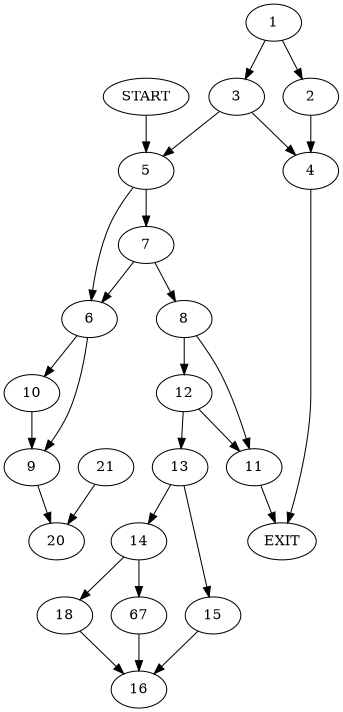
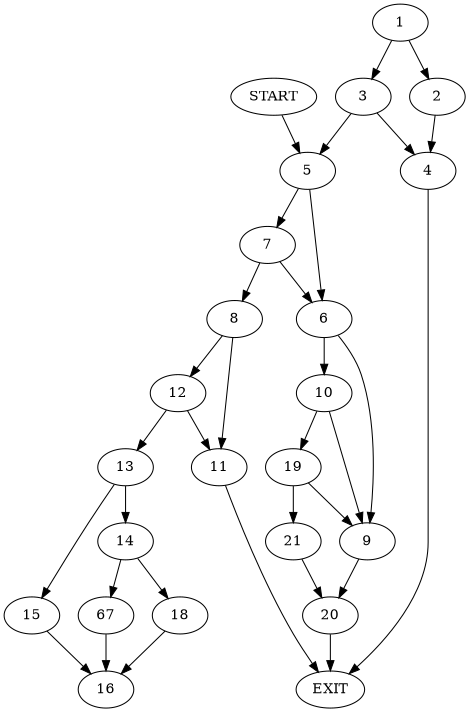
none -> (293, 467)
none -> (330, 647)
